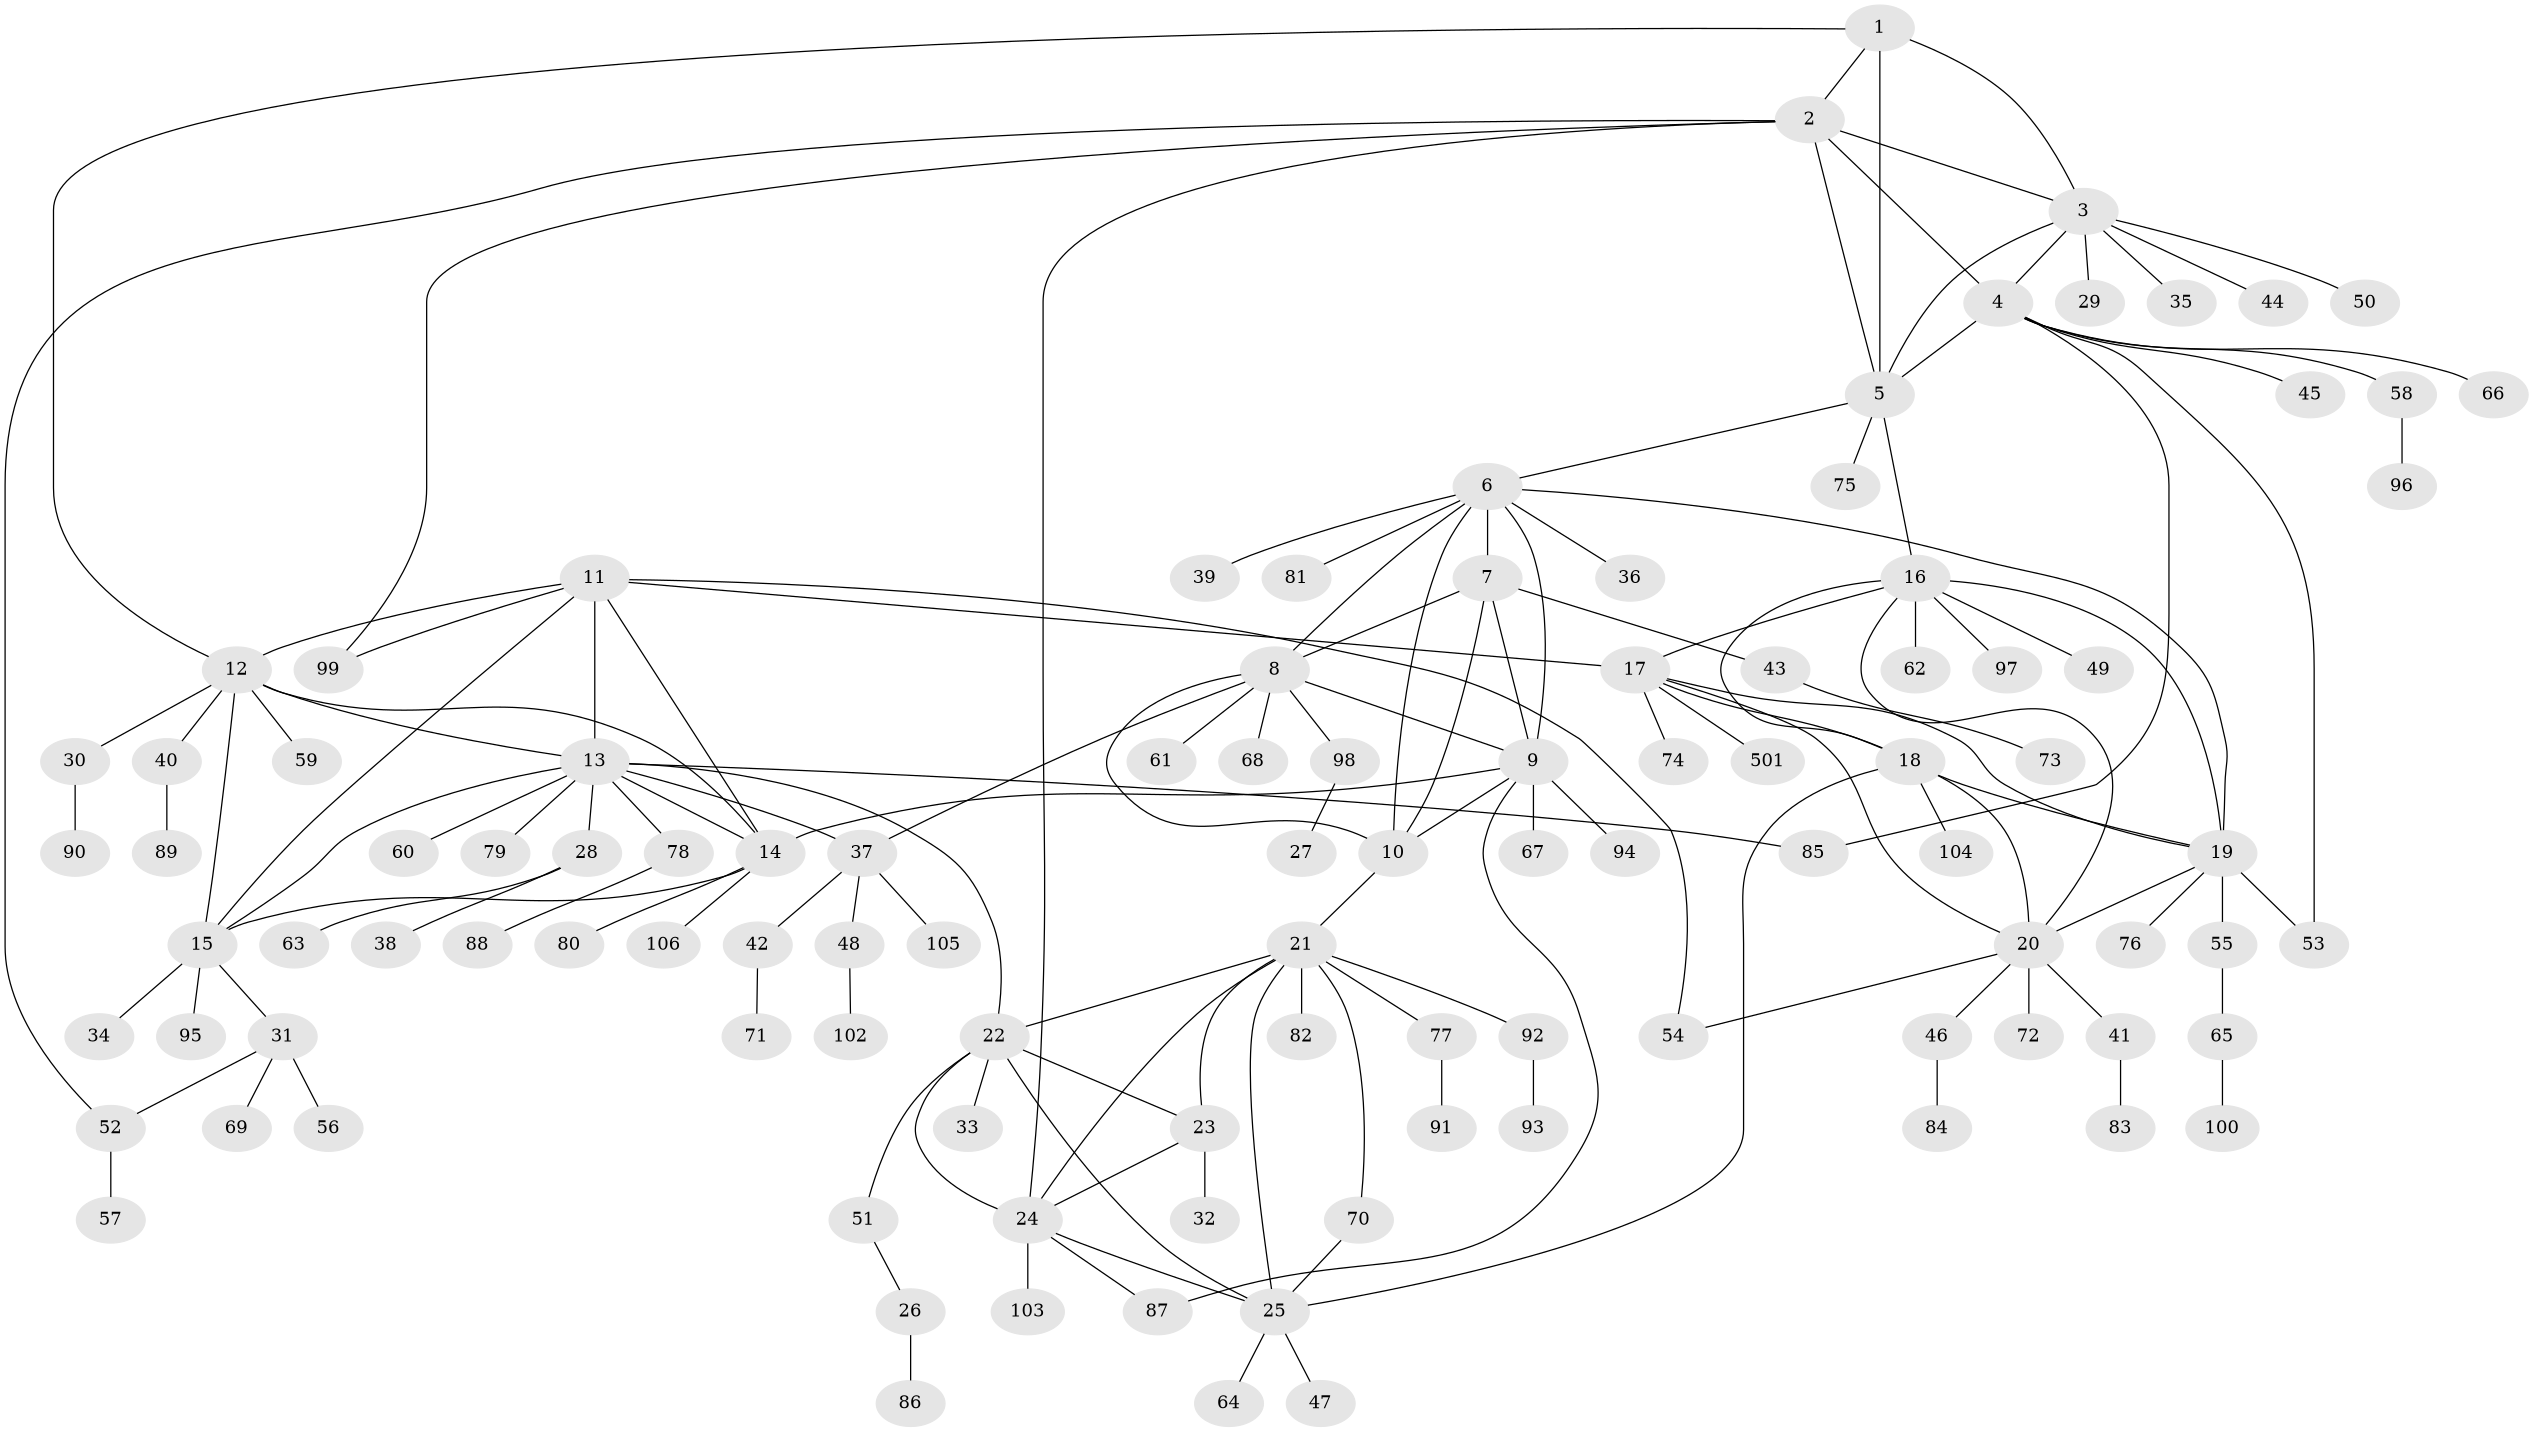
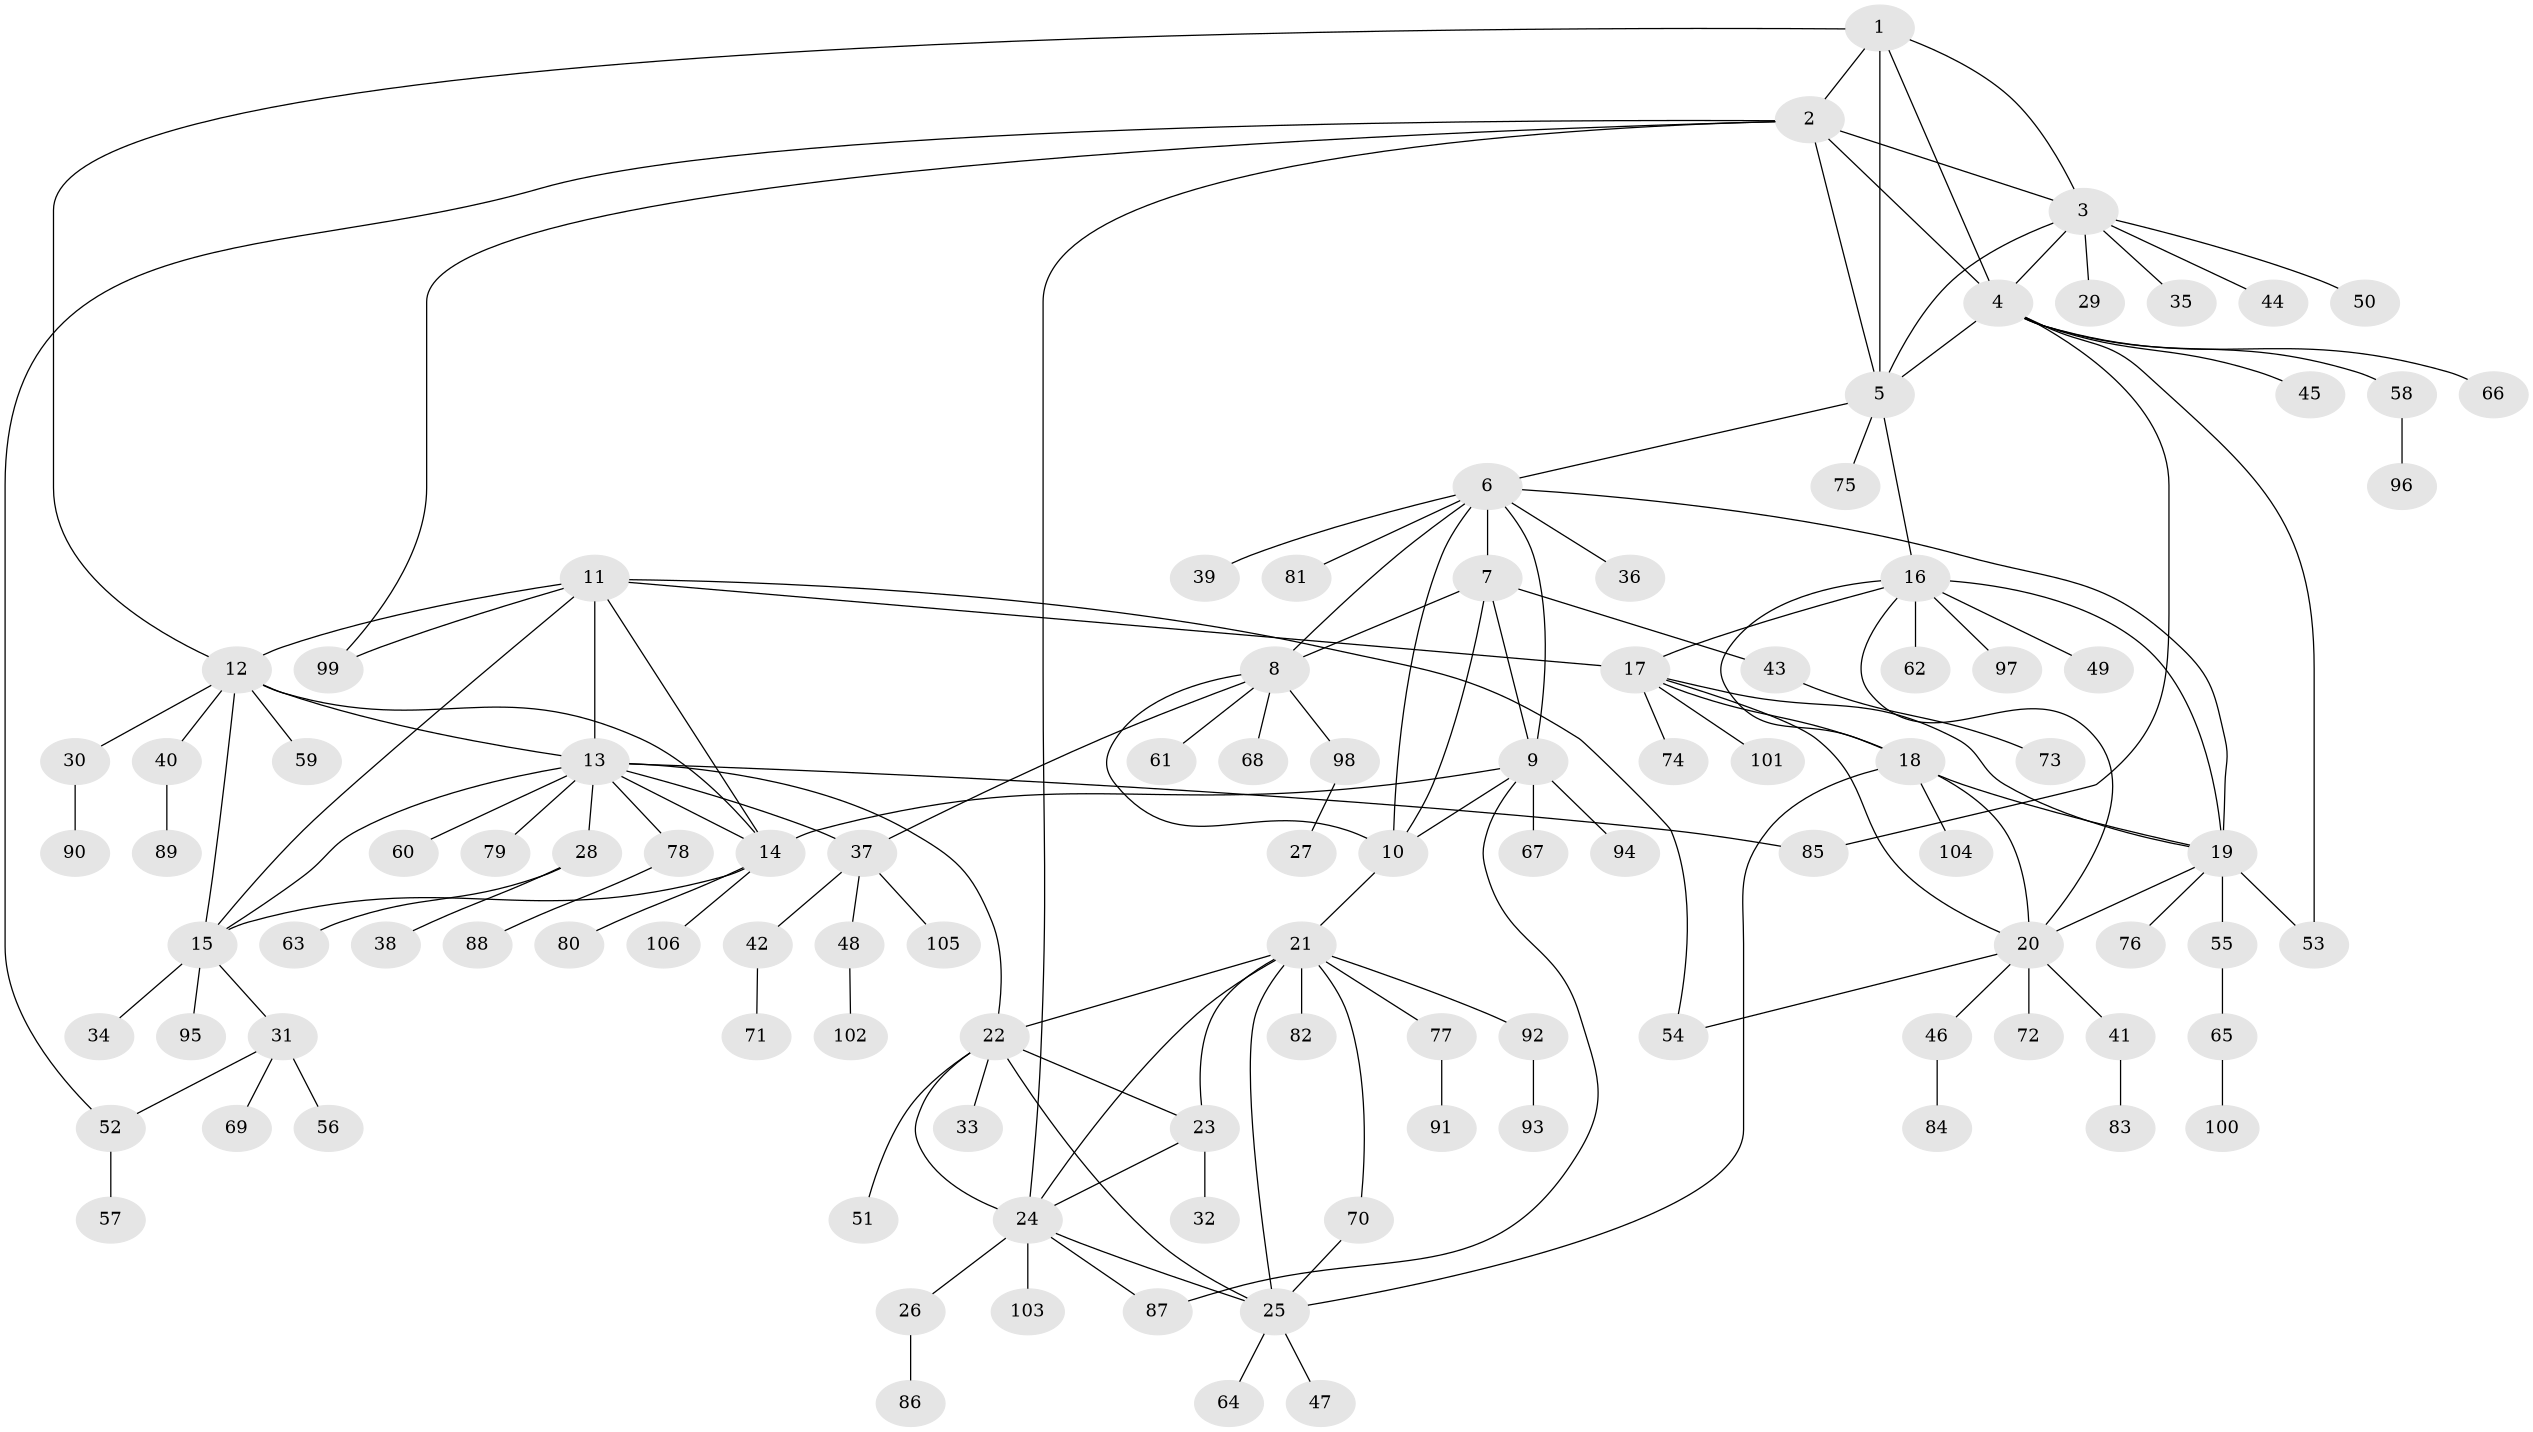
none -> (1944, 177)
(1394, 712) -> none
(1768, 762) -> (1768, 762)
(887, 1266) -> (969, 1266)
